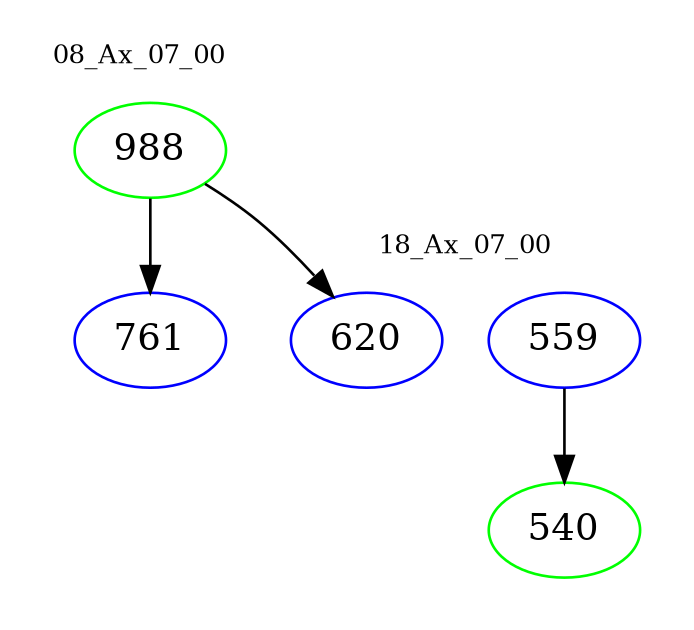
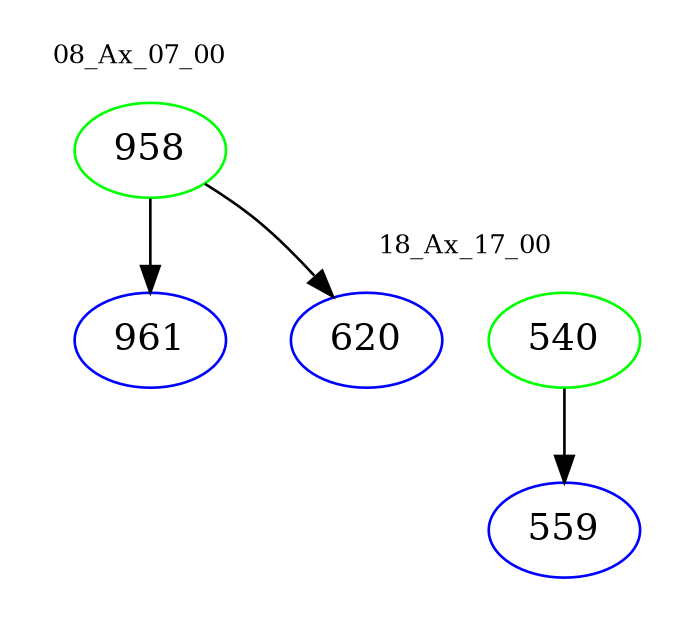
(150, 150) -> (150, 150)
(466, 247) -> (466, 247)
(150, 340) -> (150, 340)
(564, 422) -> (564, 422)
